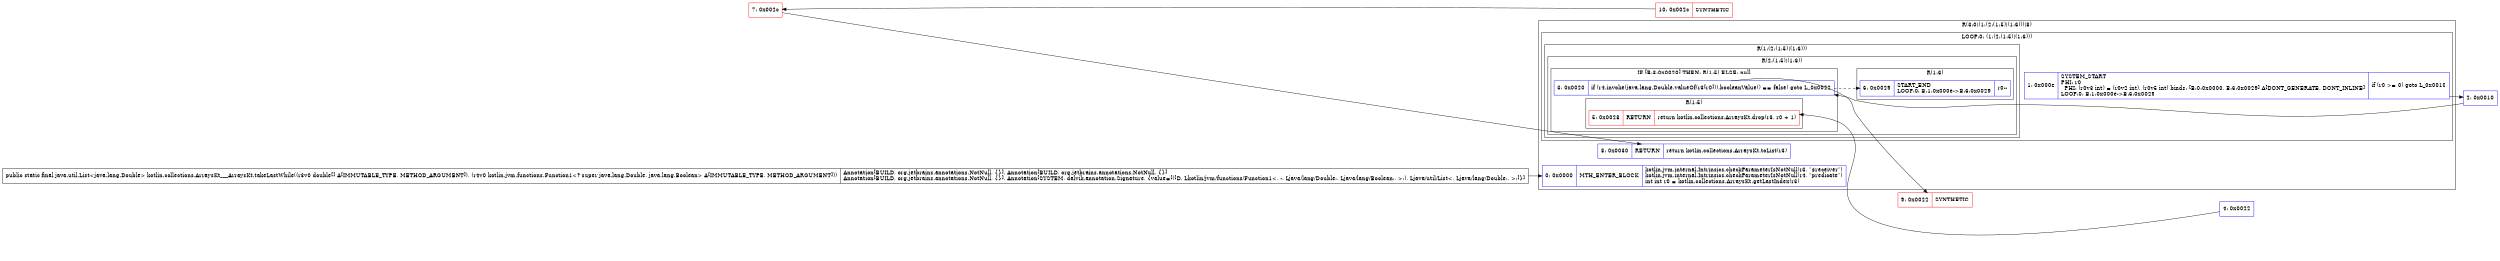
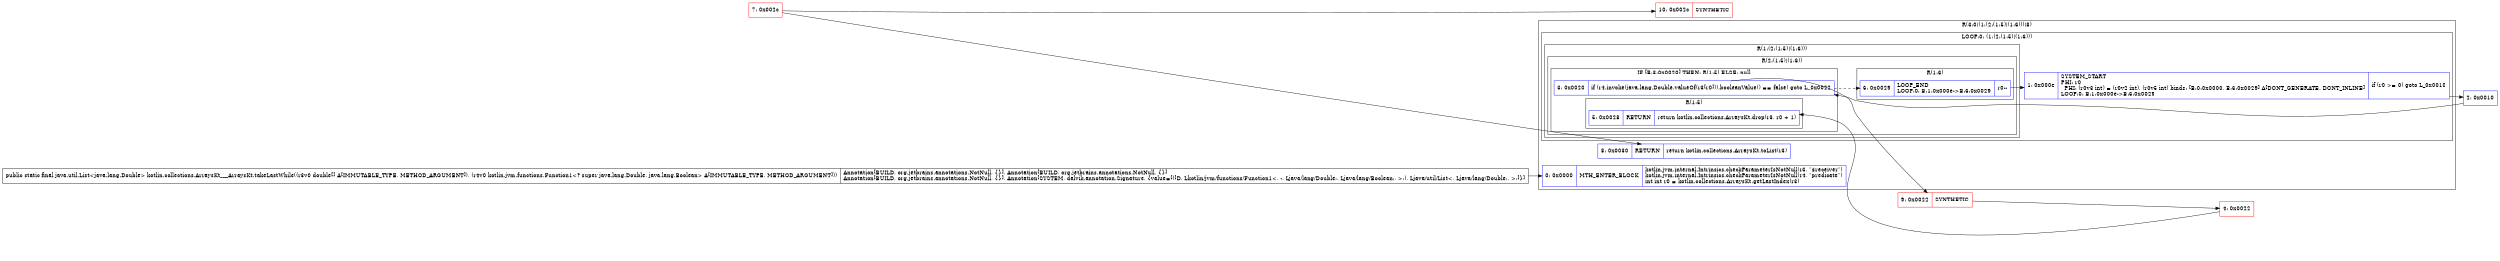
(1221, 7) -> (1217, 13)
(1914, 85) -> (1913, 85)
none -> (2015, 88)
(1694, 118) -> (1694, 118)
none -> (2094, 205)
(2237, 209) -> (2237, 209)
